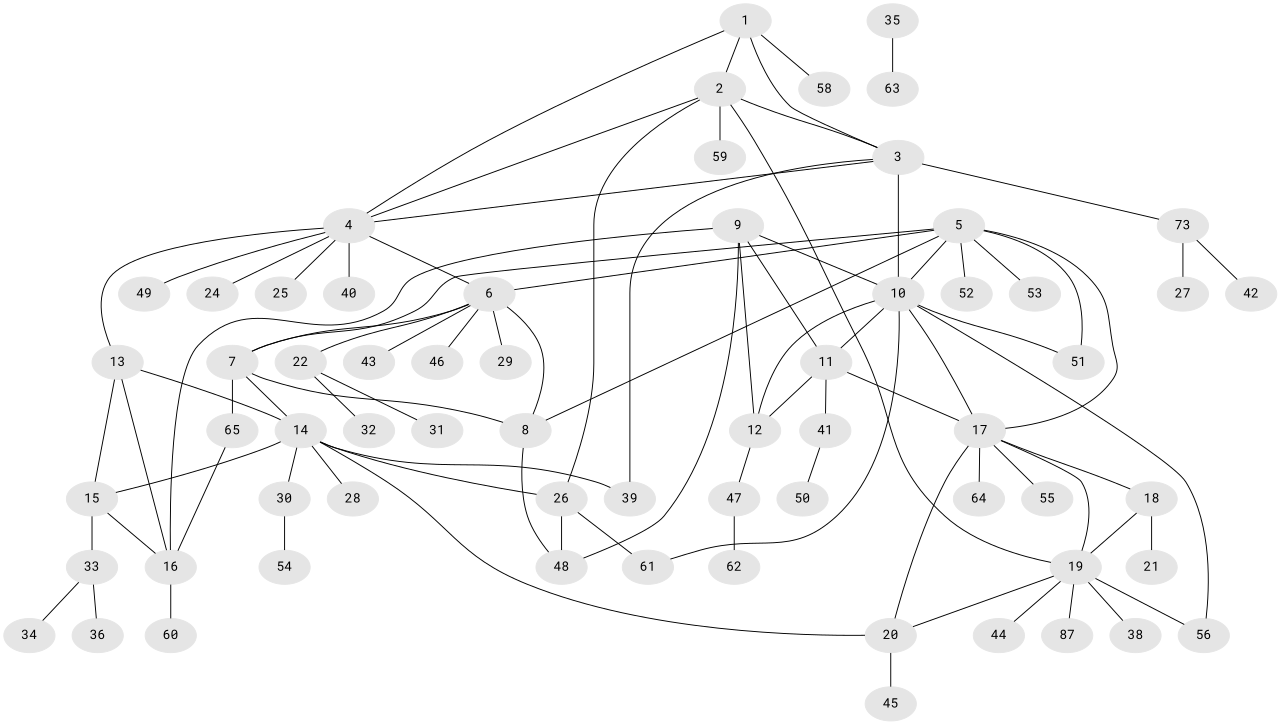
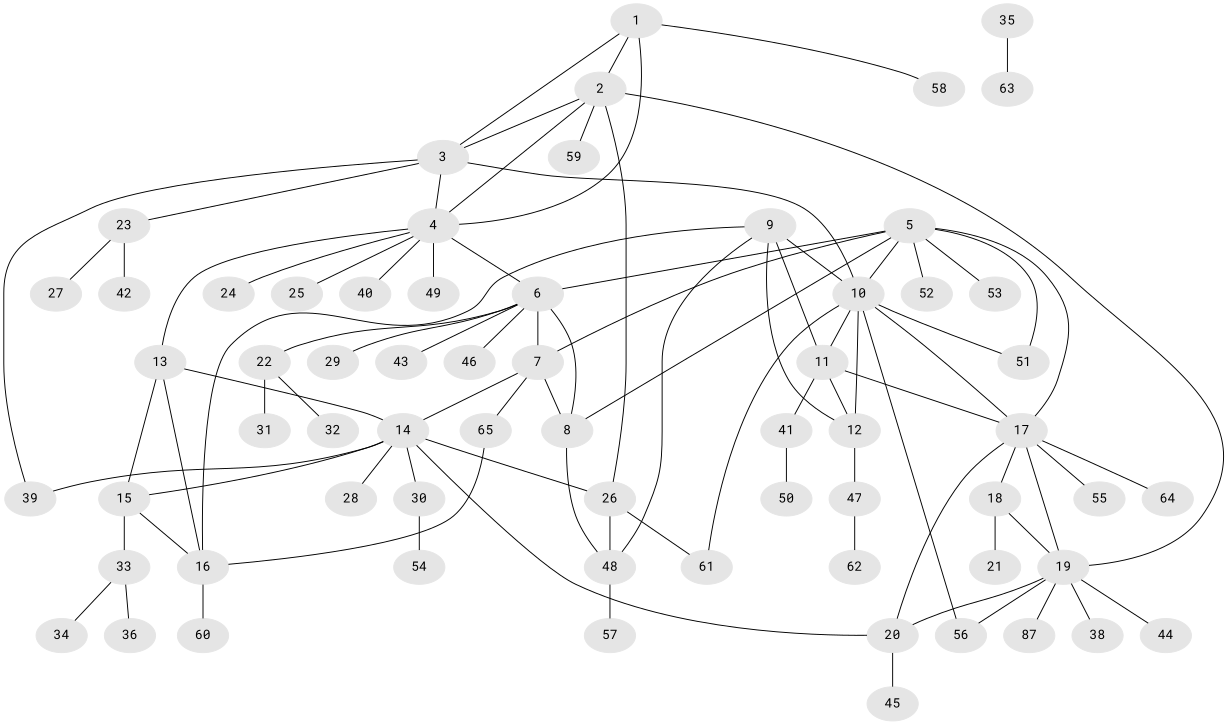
(1183, 226) -> (124, 226)
none -> (610, 636)
